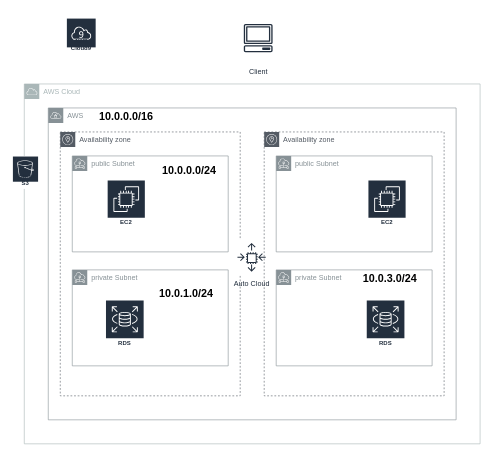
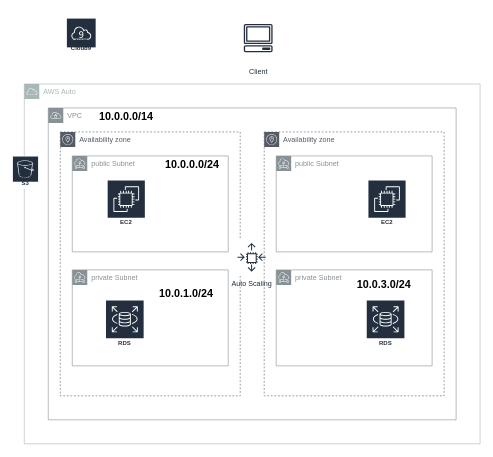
(60, 92) -> (59, 92)
(74, 116) -> (74, 116)
(126, 117) -> (126, 117)
(189, 171) -> (192, 165)
(390, 279) -> (384, 285)
(252, 284) -> (252, 284)
